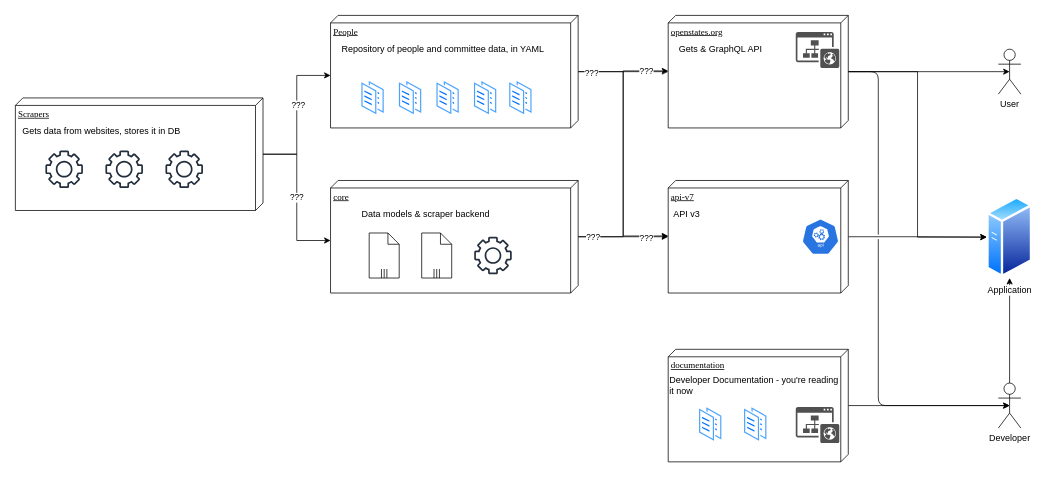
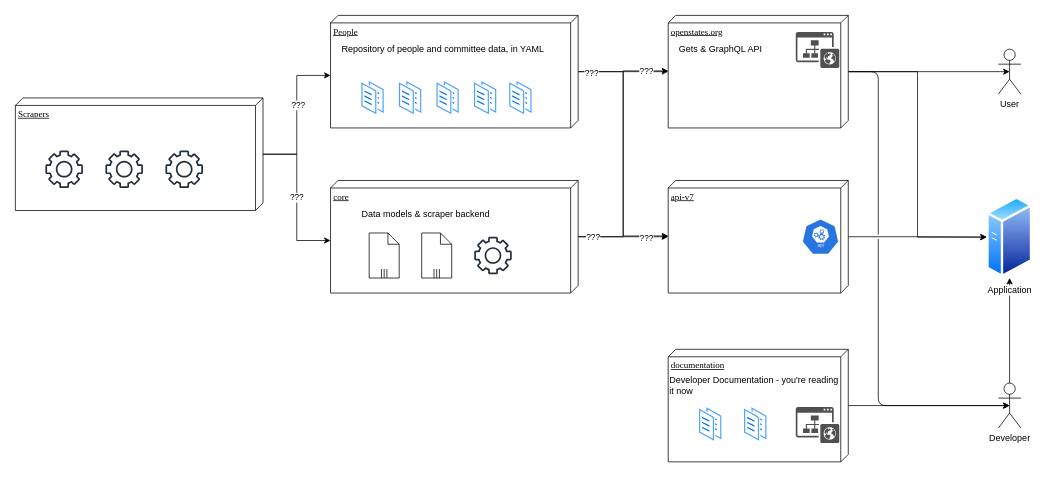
(102, 132) -> none
(687, 214) -> none
